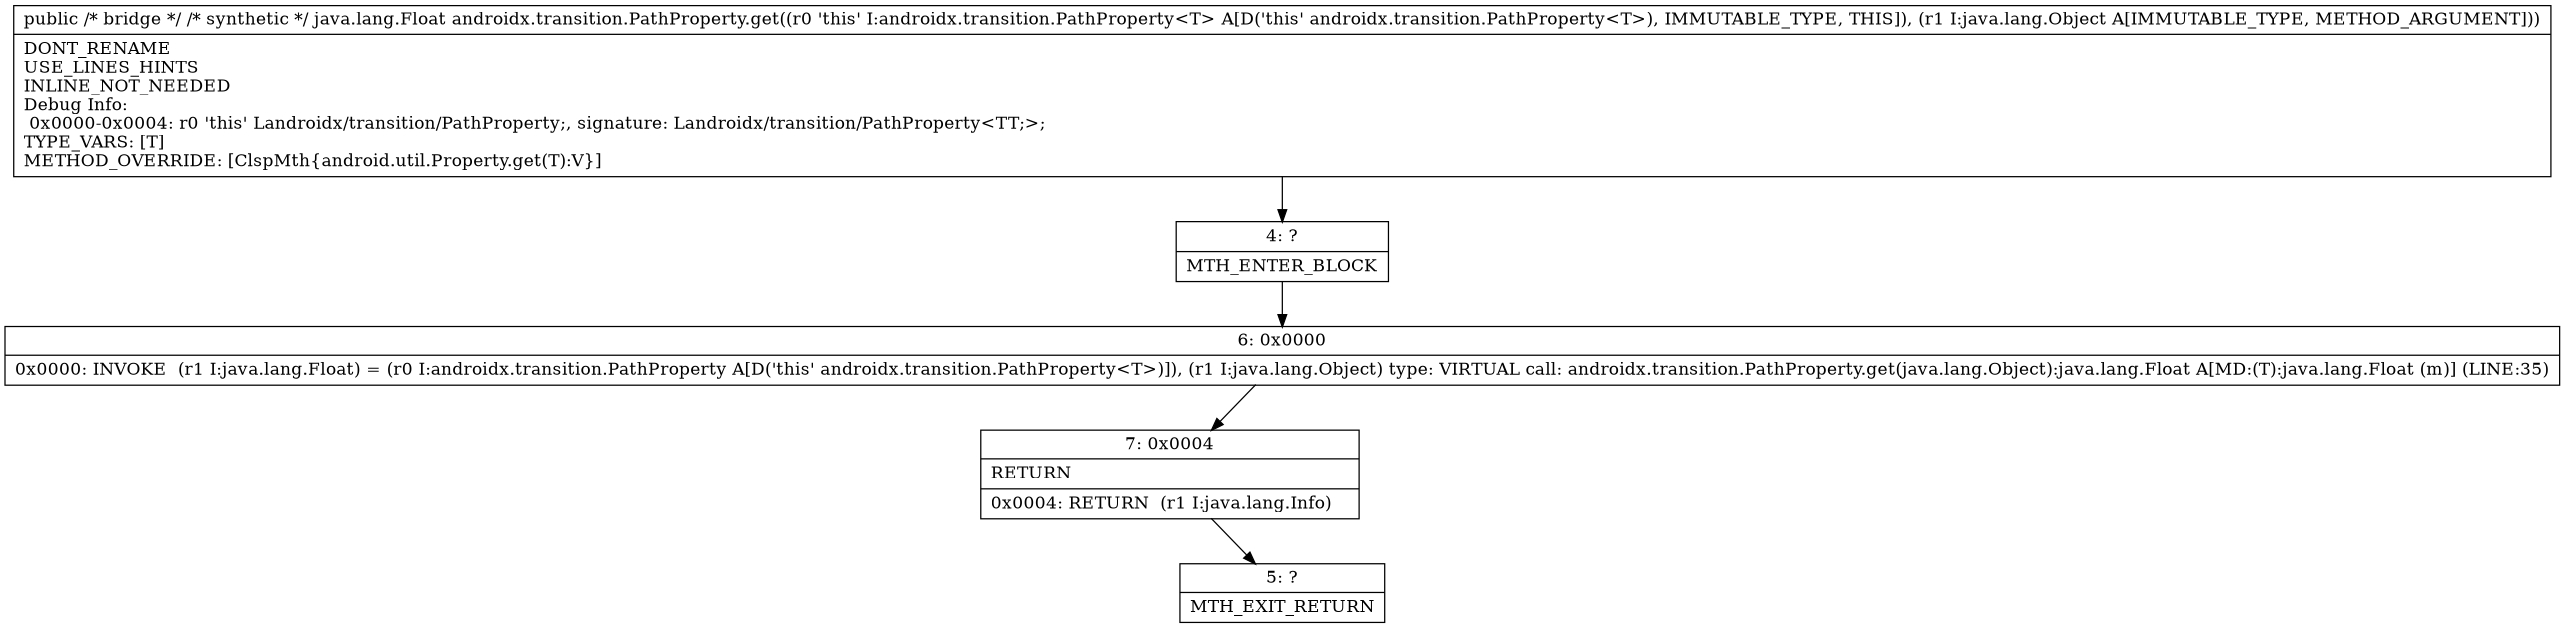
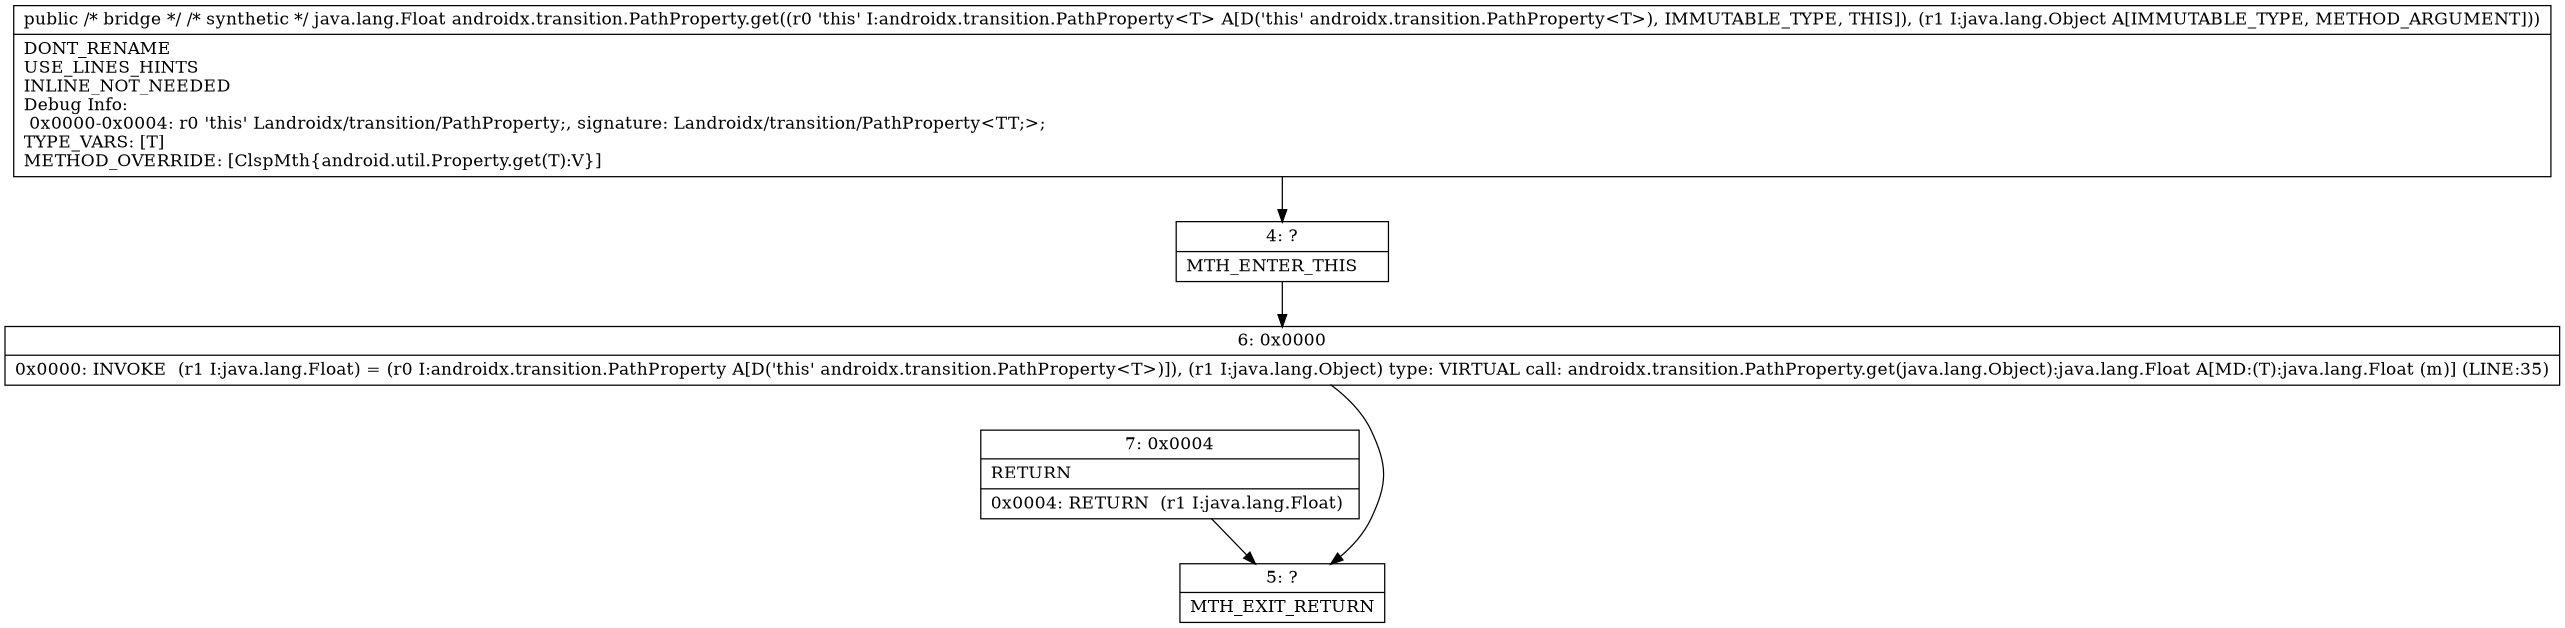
(1282, 266) -> (1272, 266)
(1238, 403) -> (1383, 468)
(1164, 503) -> (1170, 503)
